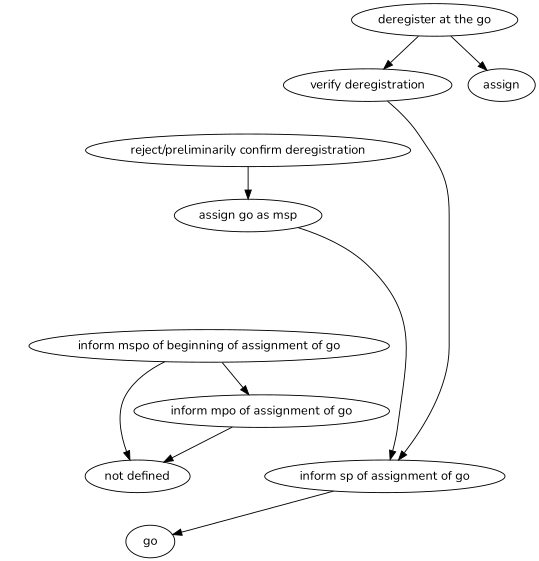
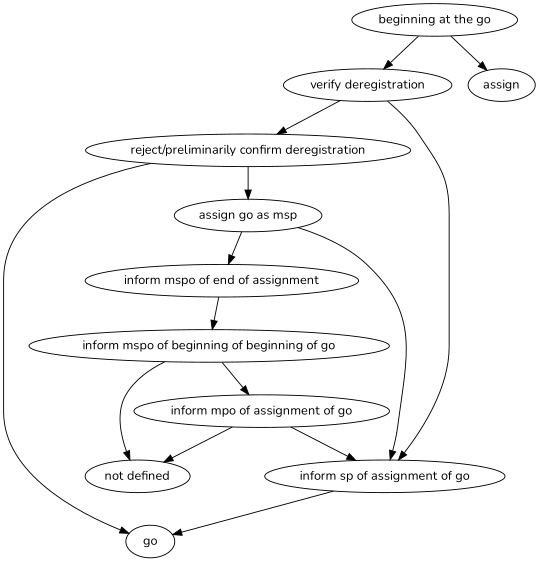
(435, 20) -> (435, 20)
none -> (313, 115)
none -> (222, 281)
none -> (4, 332)
(209, 346) -> (209, 346)
none -> (319, 442)
